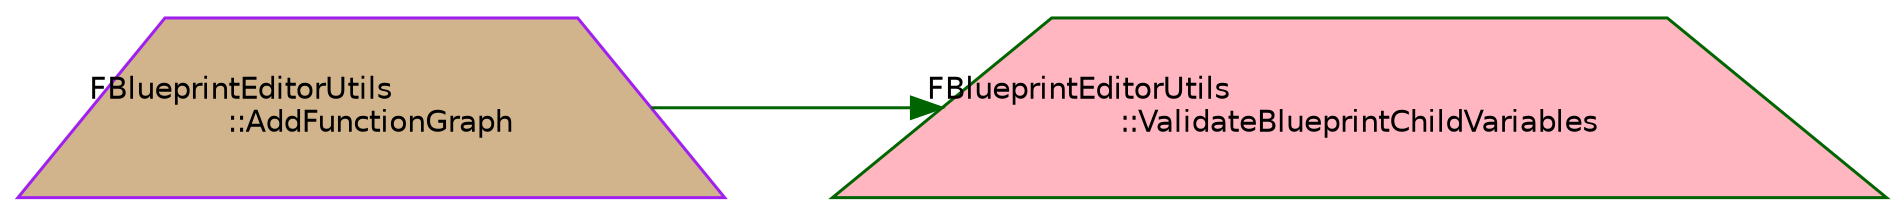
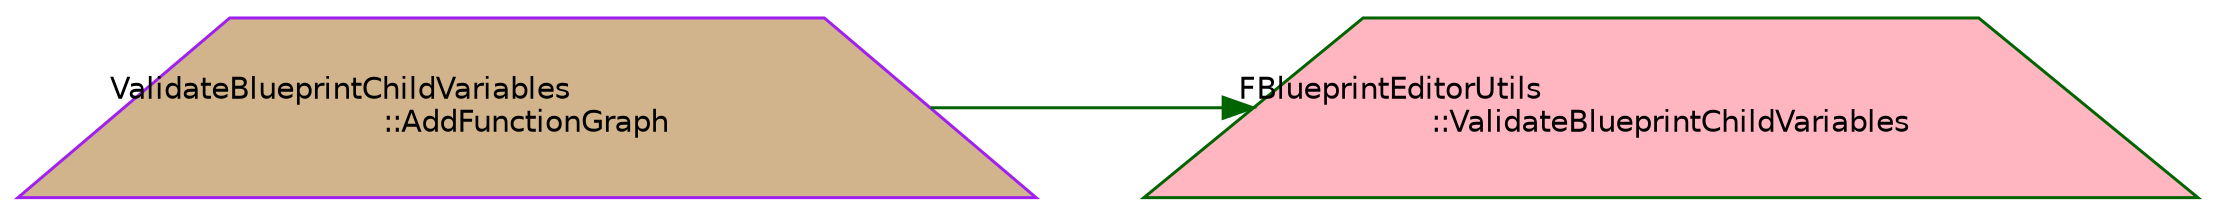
(371, 108) -> (527, 108)
